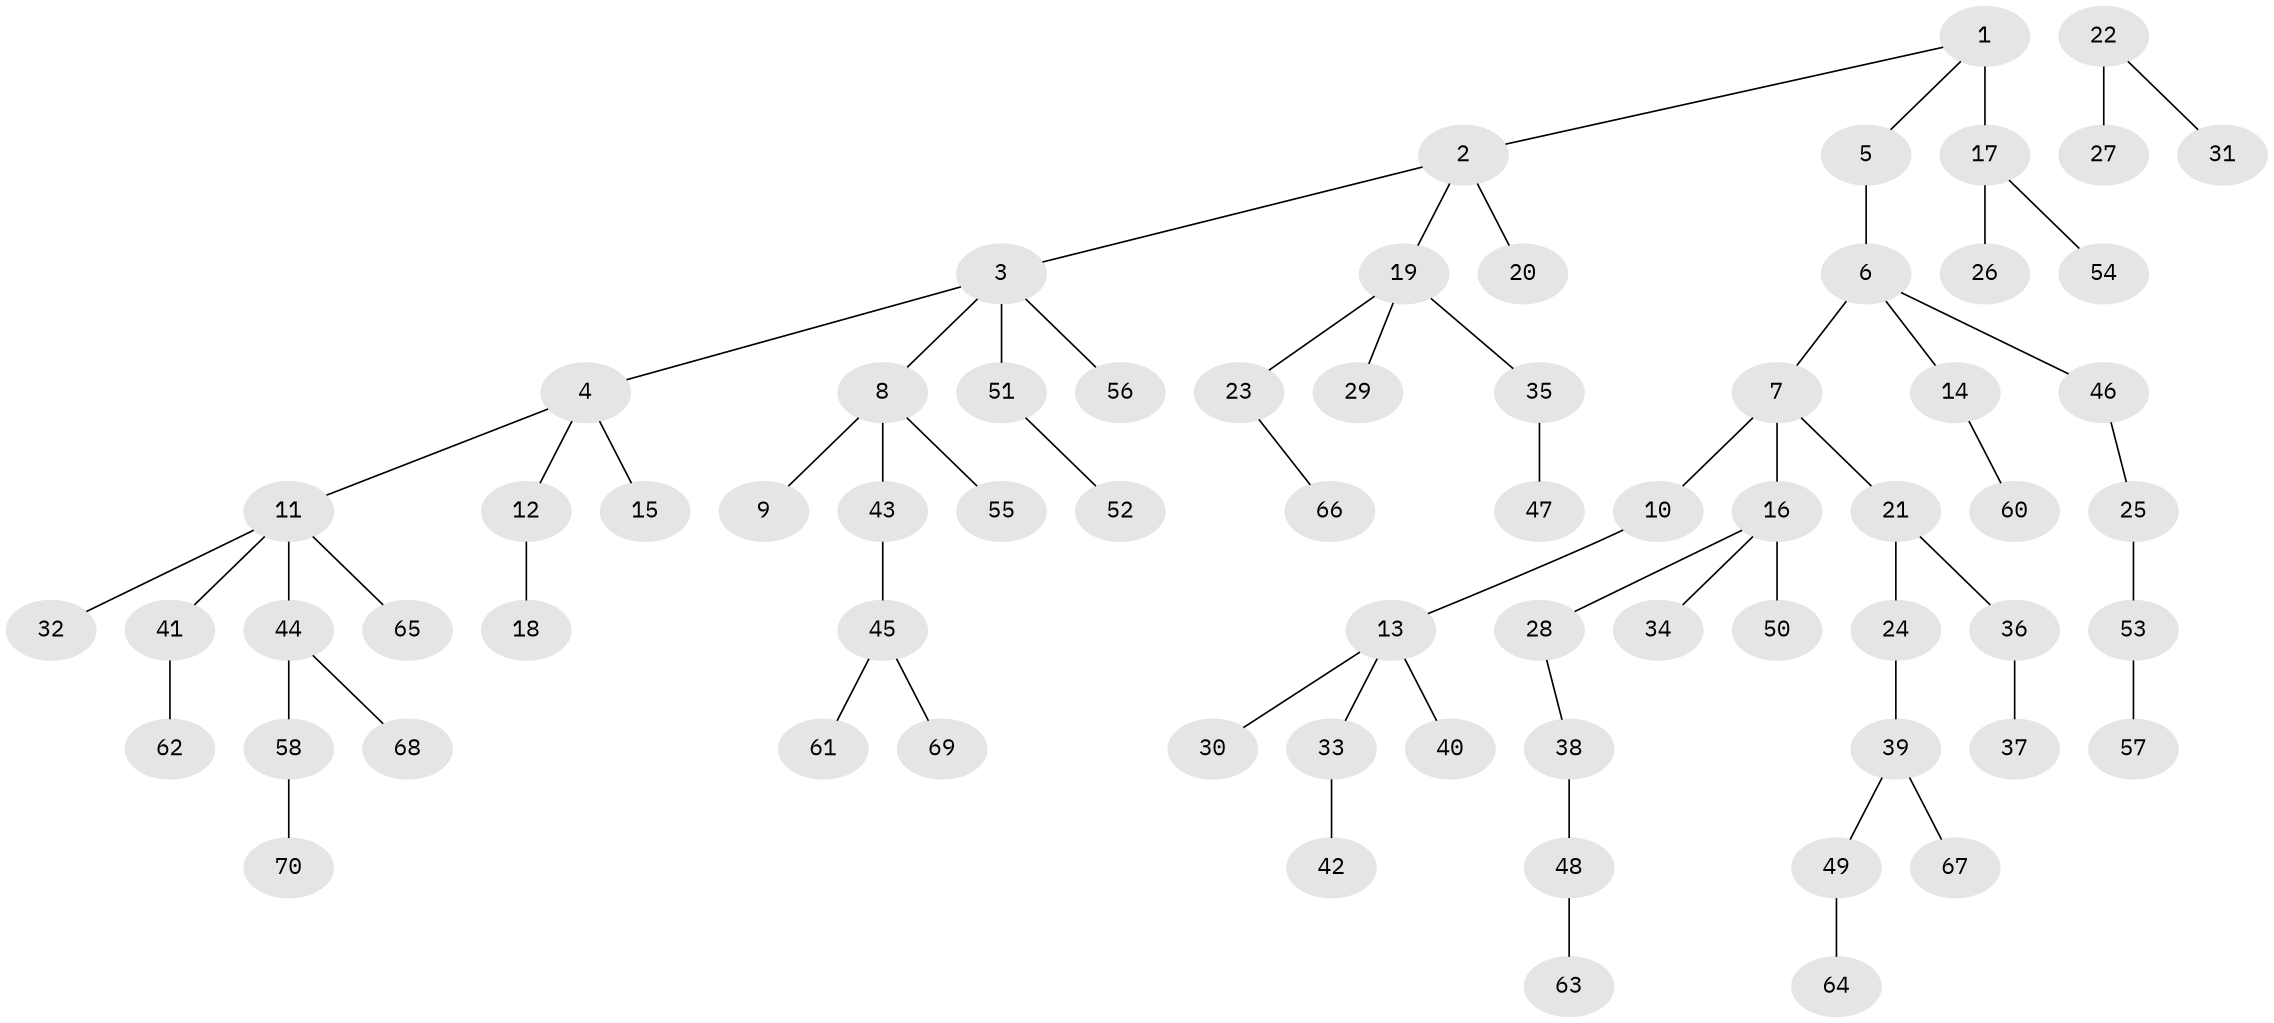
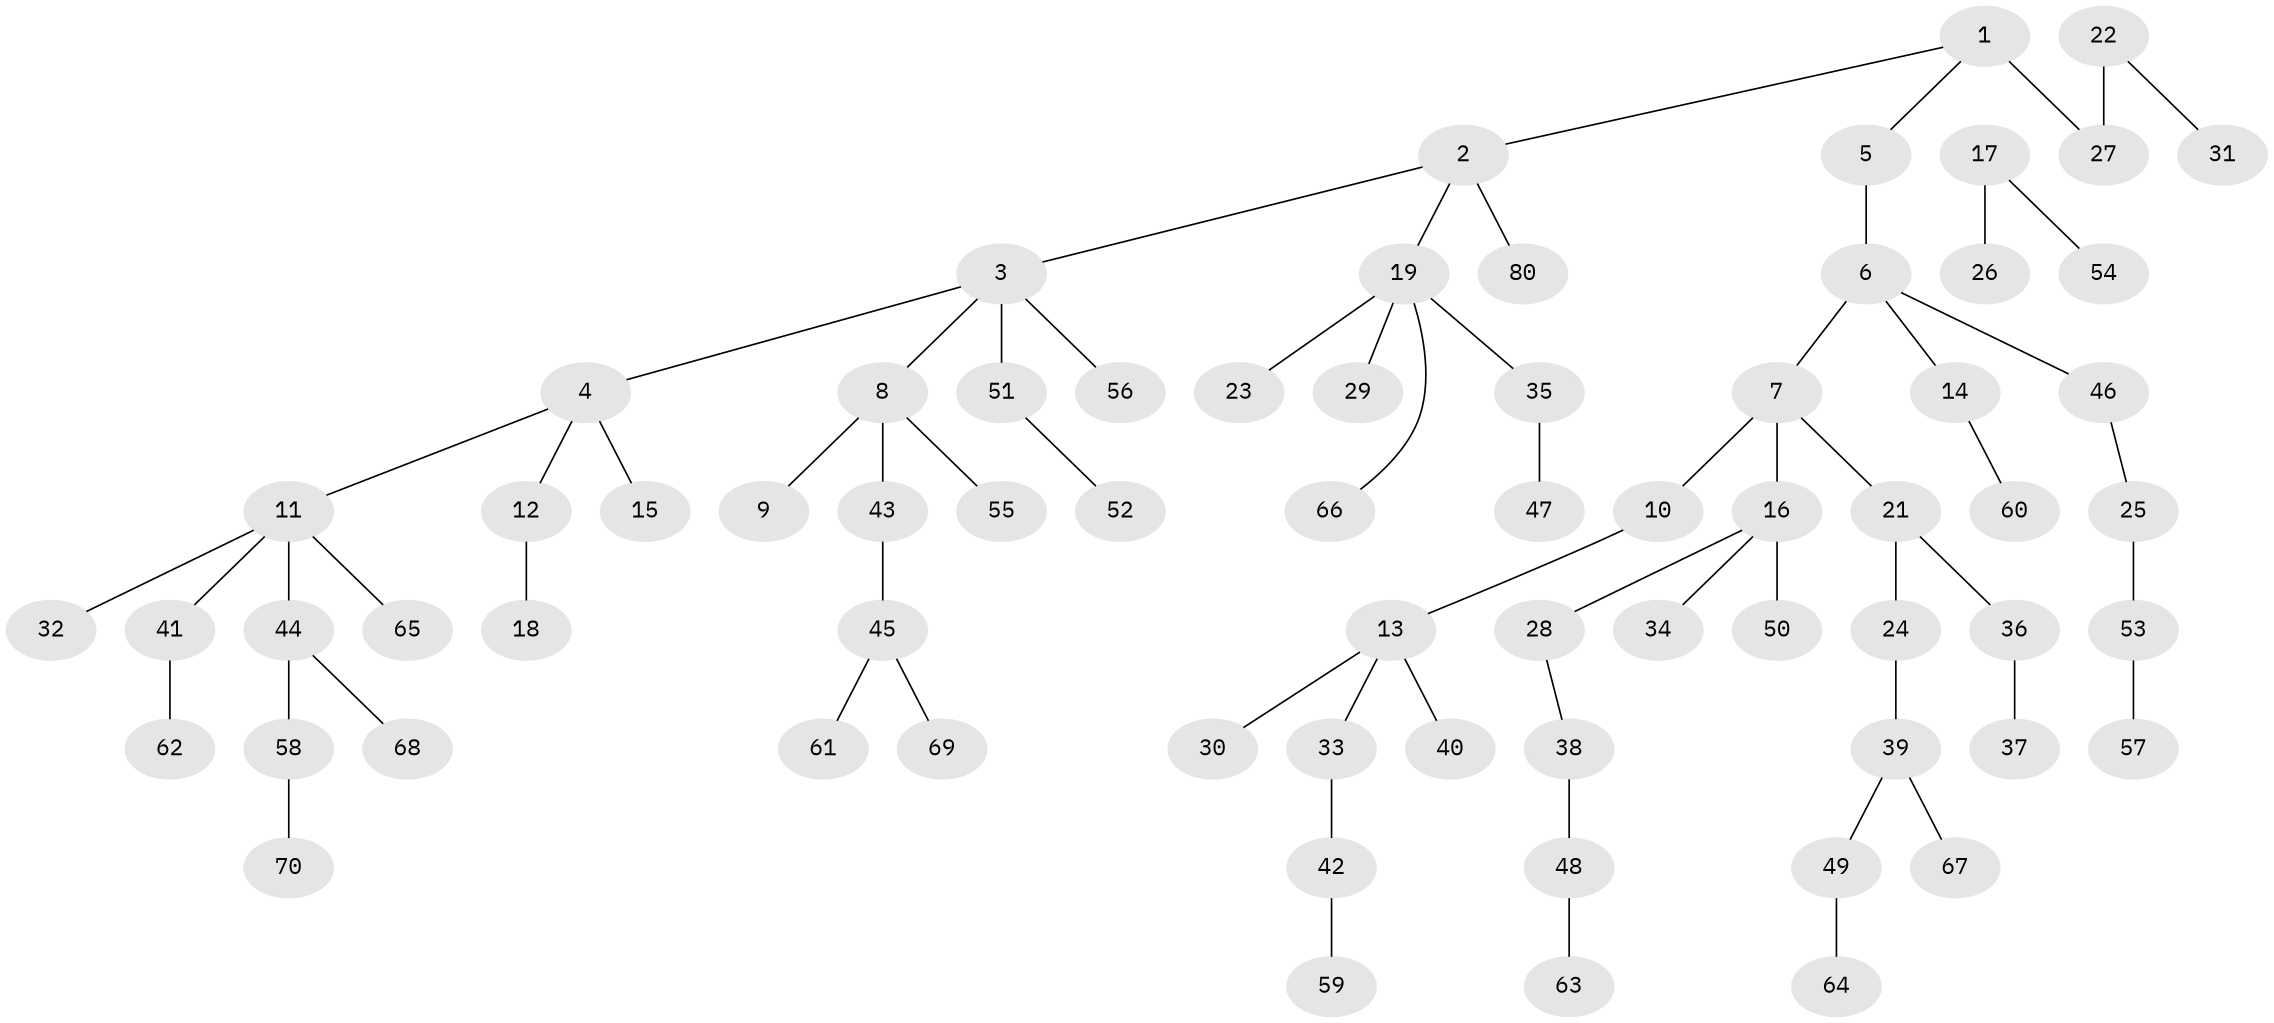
(1985, 96) -> (2044, 96)
(1523, 274) -> (1523, 274)
(1285, 452) -> (1422, 407)
none -> (1332, 987)
